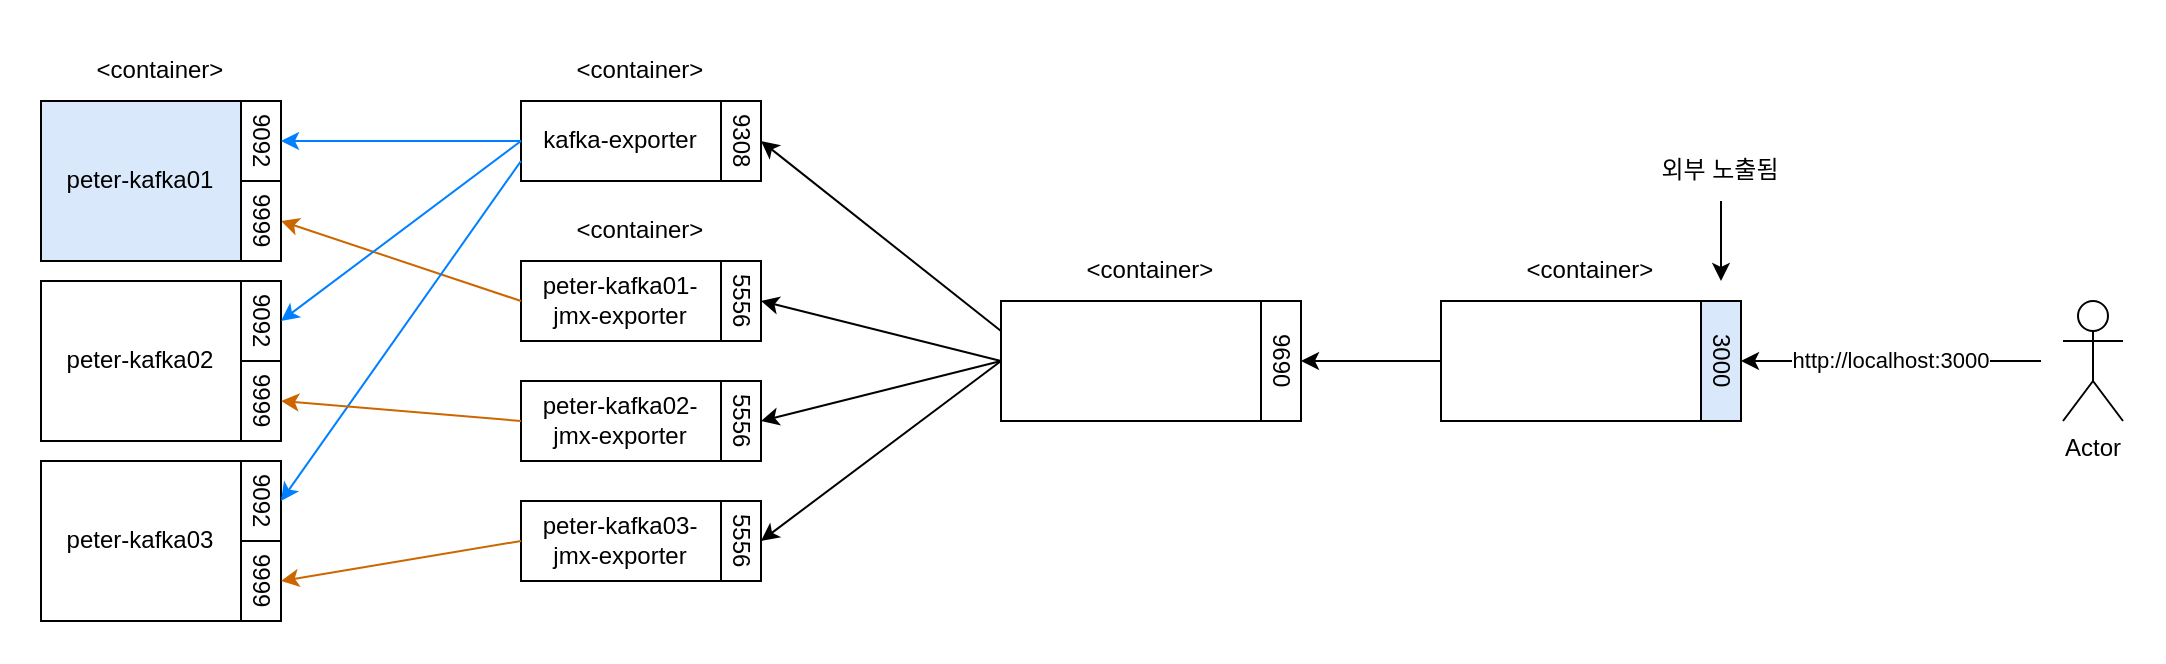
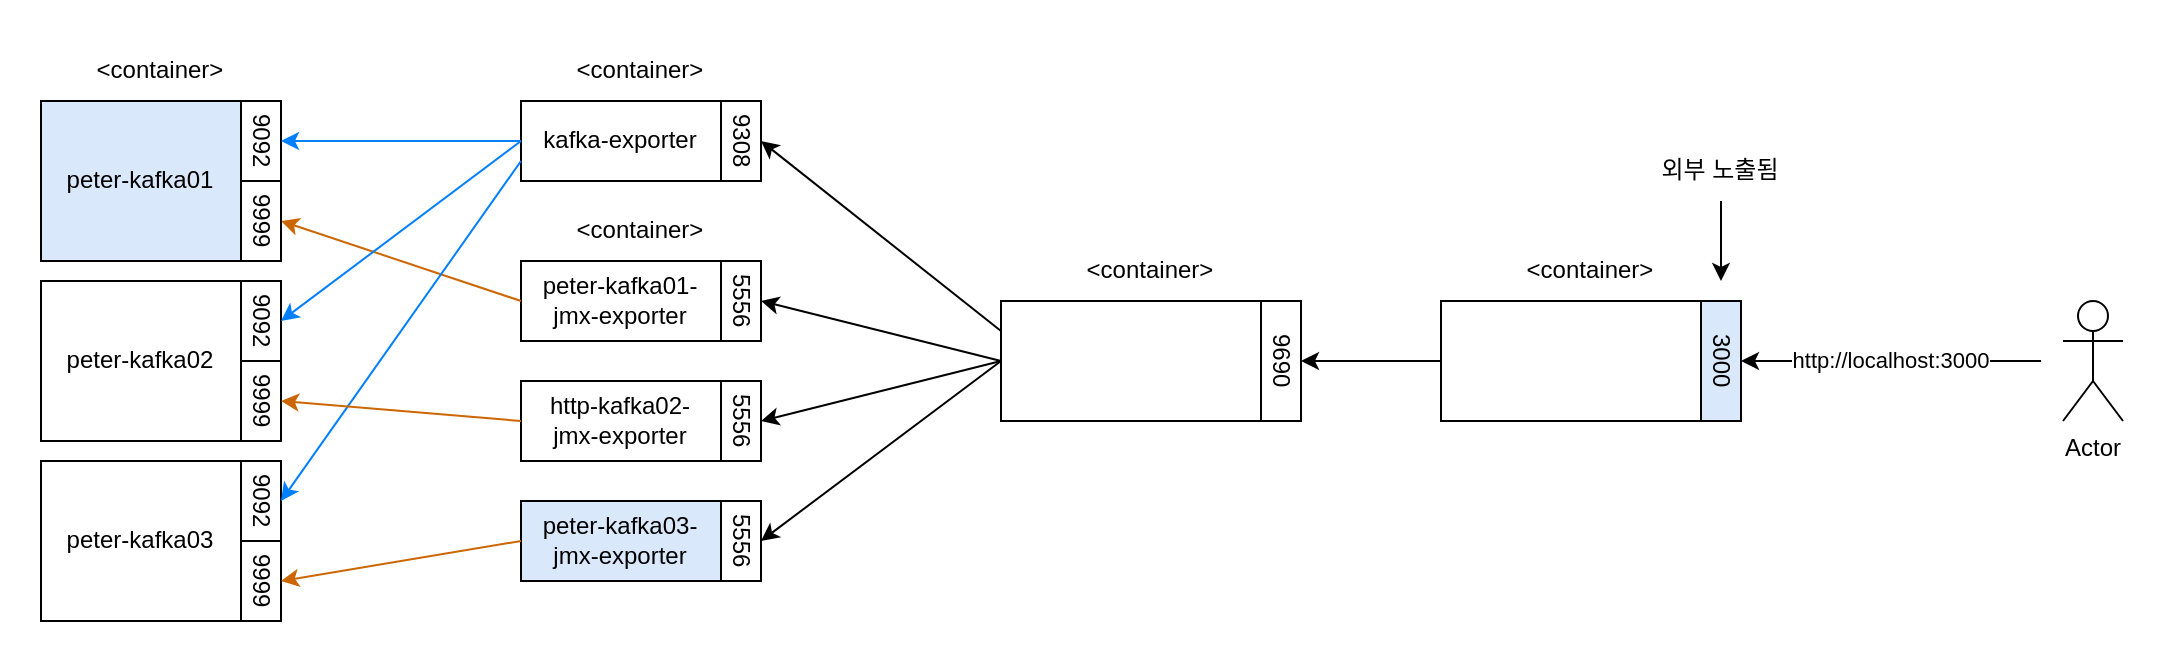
(621, 421) -> (621, 421)
(621, 541) -> (621, 541)
